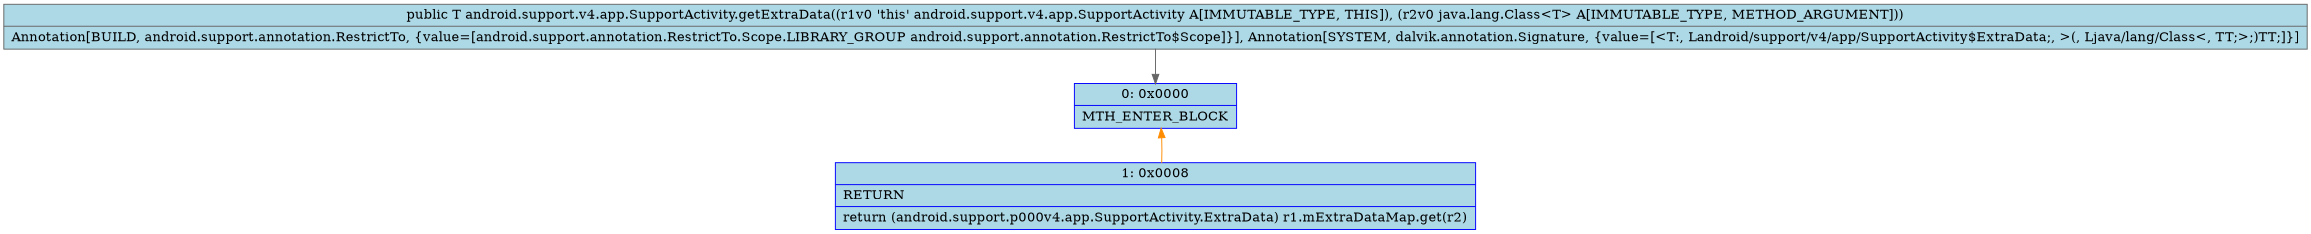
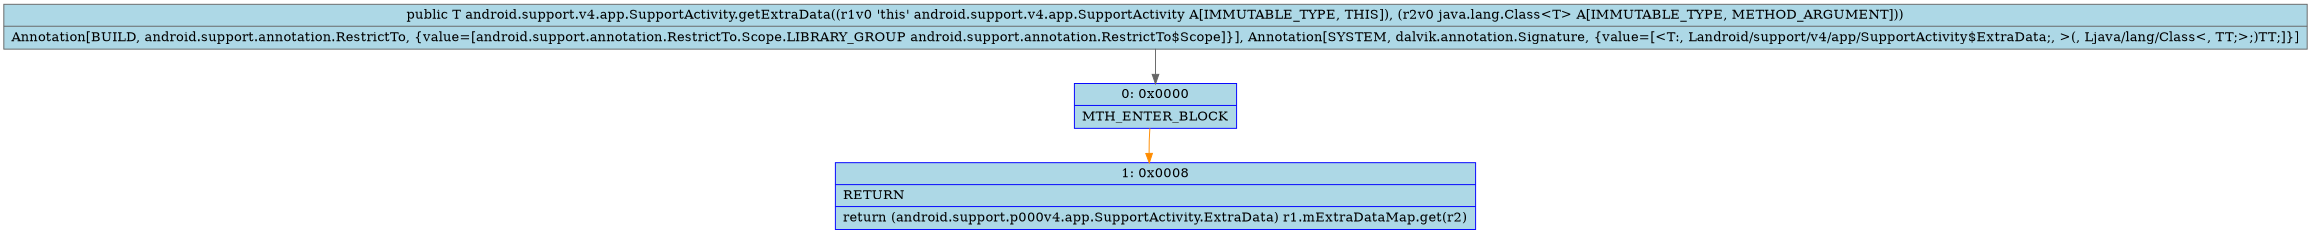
(1162, 150) -> (1149, 141)
